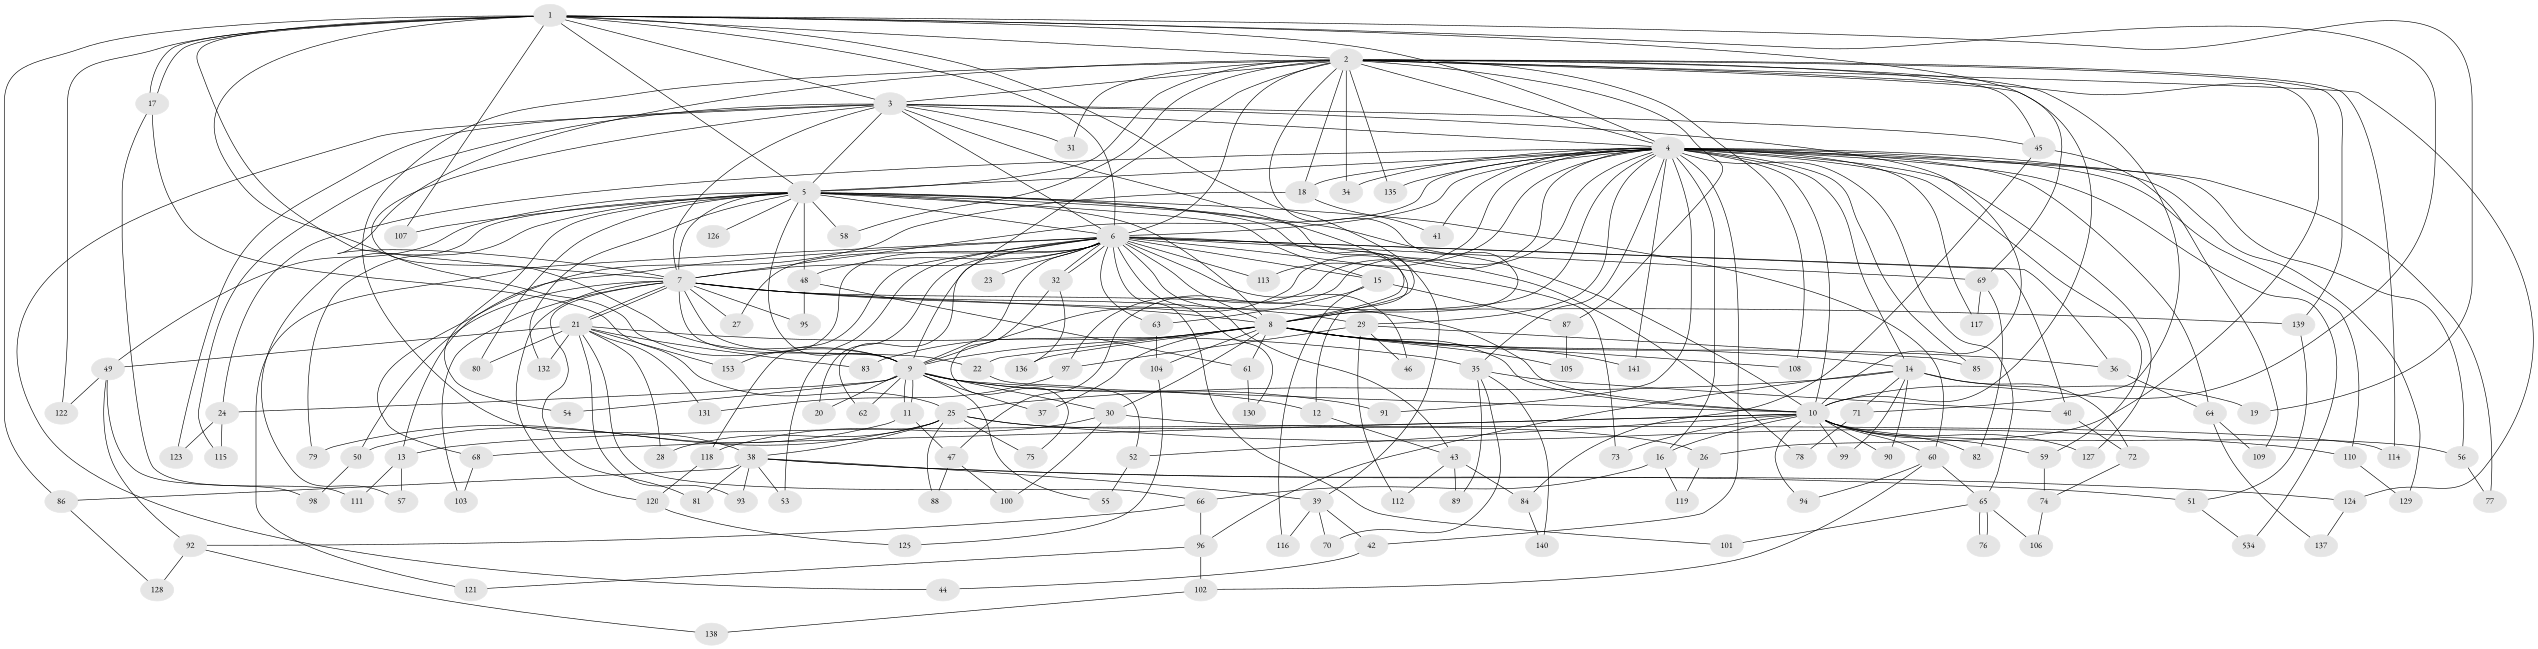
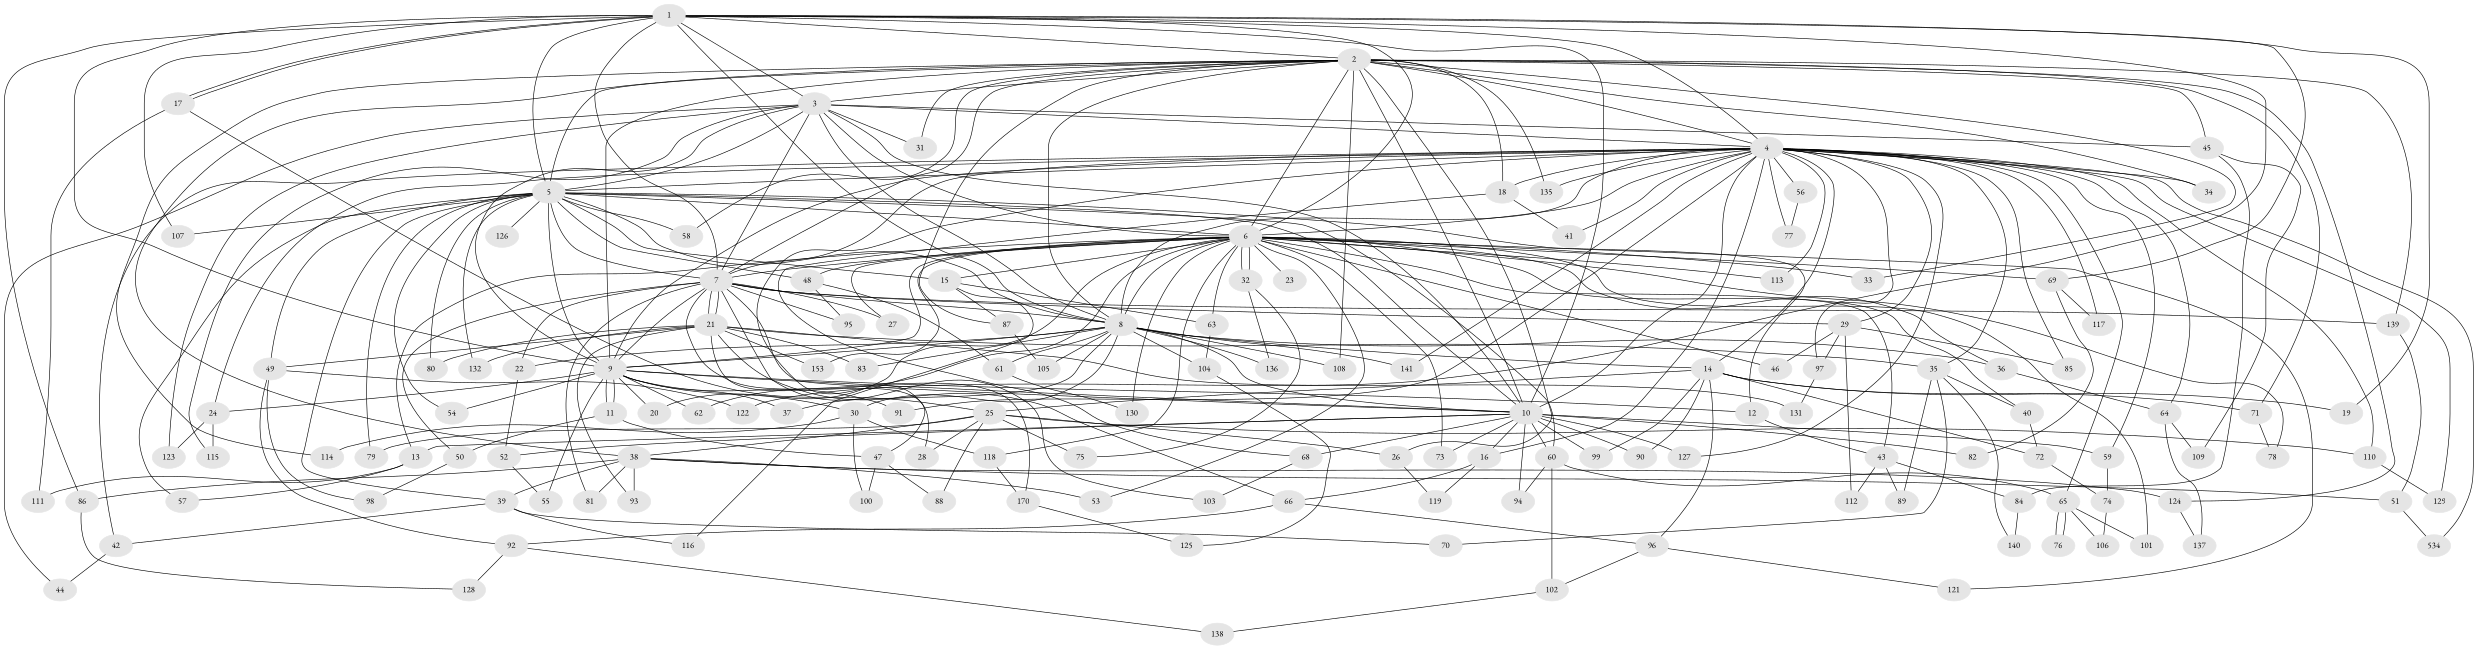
none -> (1868, 281)
(2089, 440) -> none
(653, 502) -> (1023, 502)
